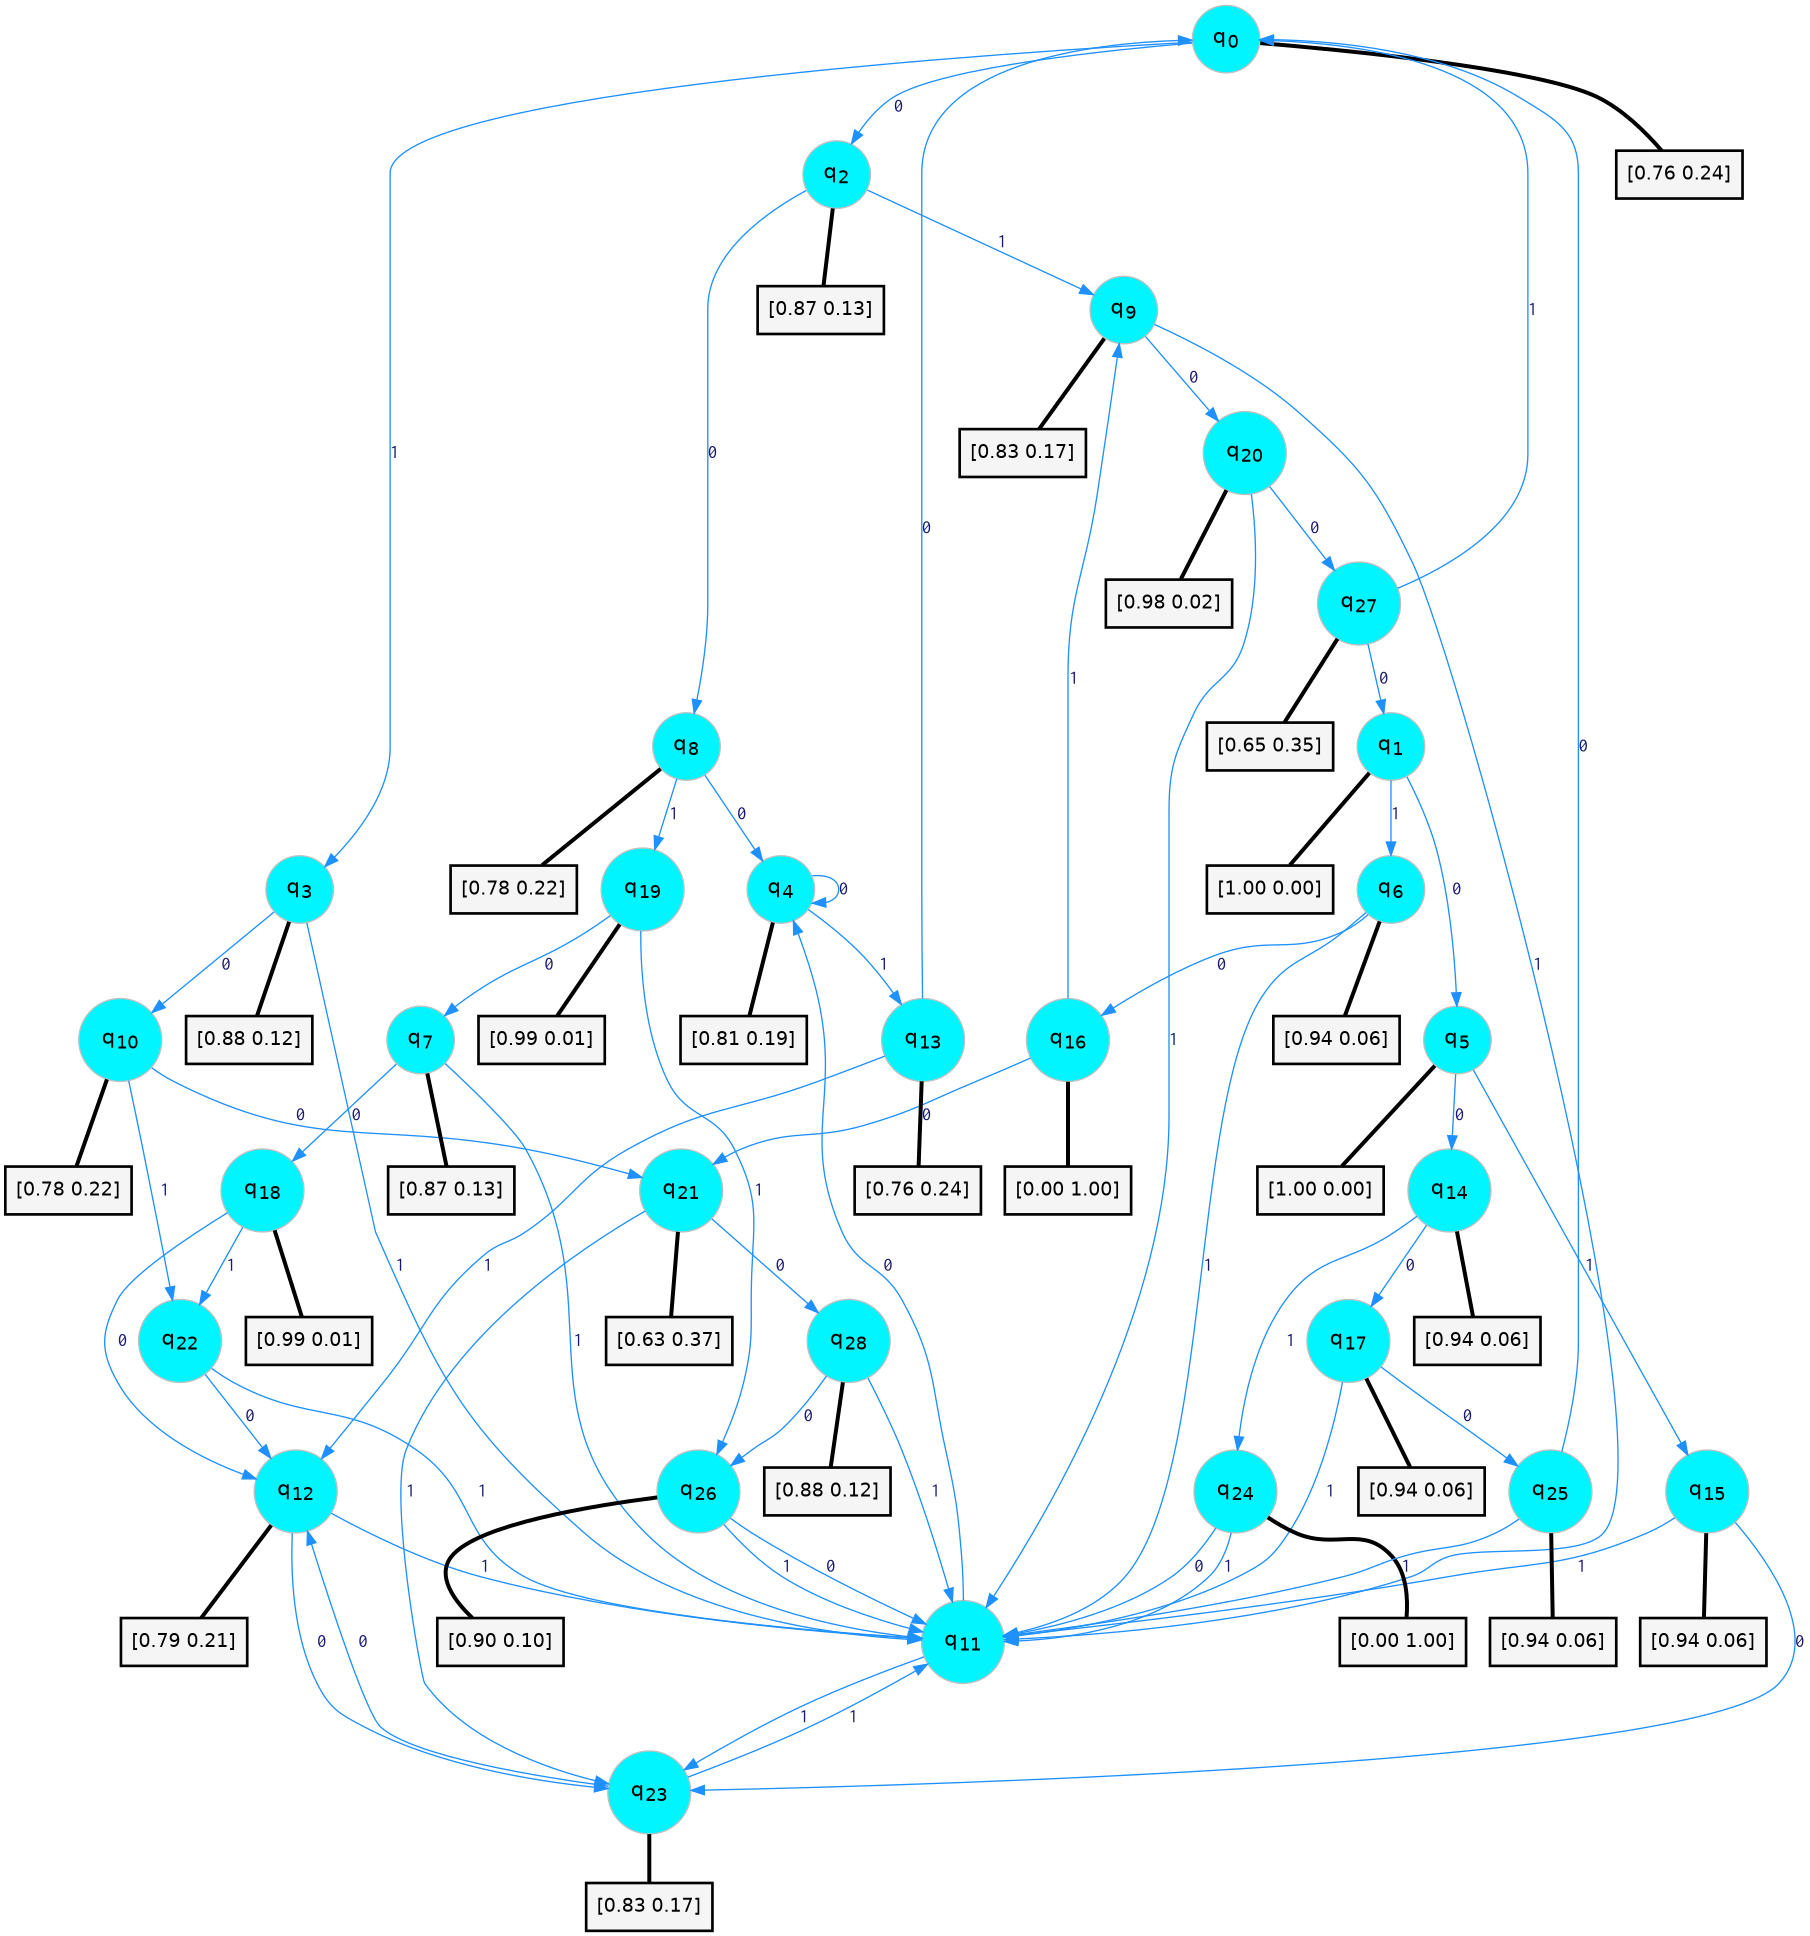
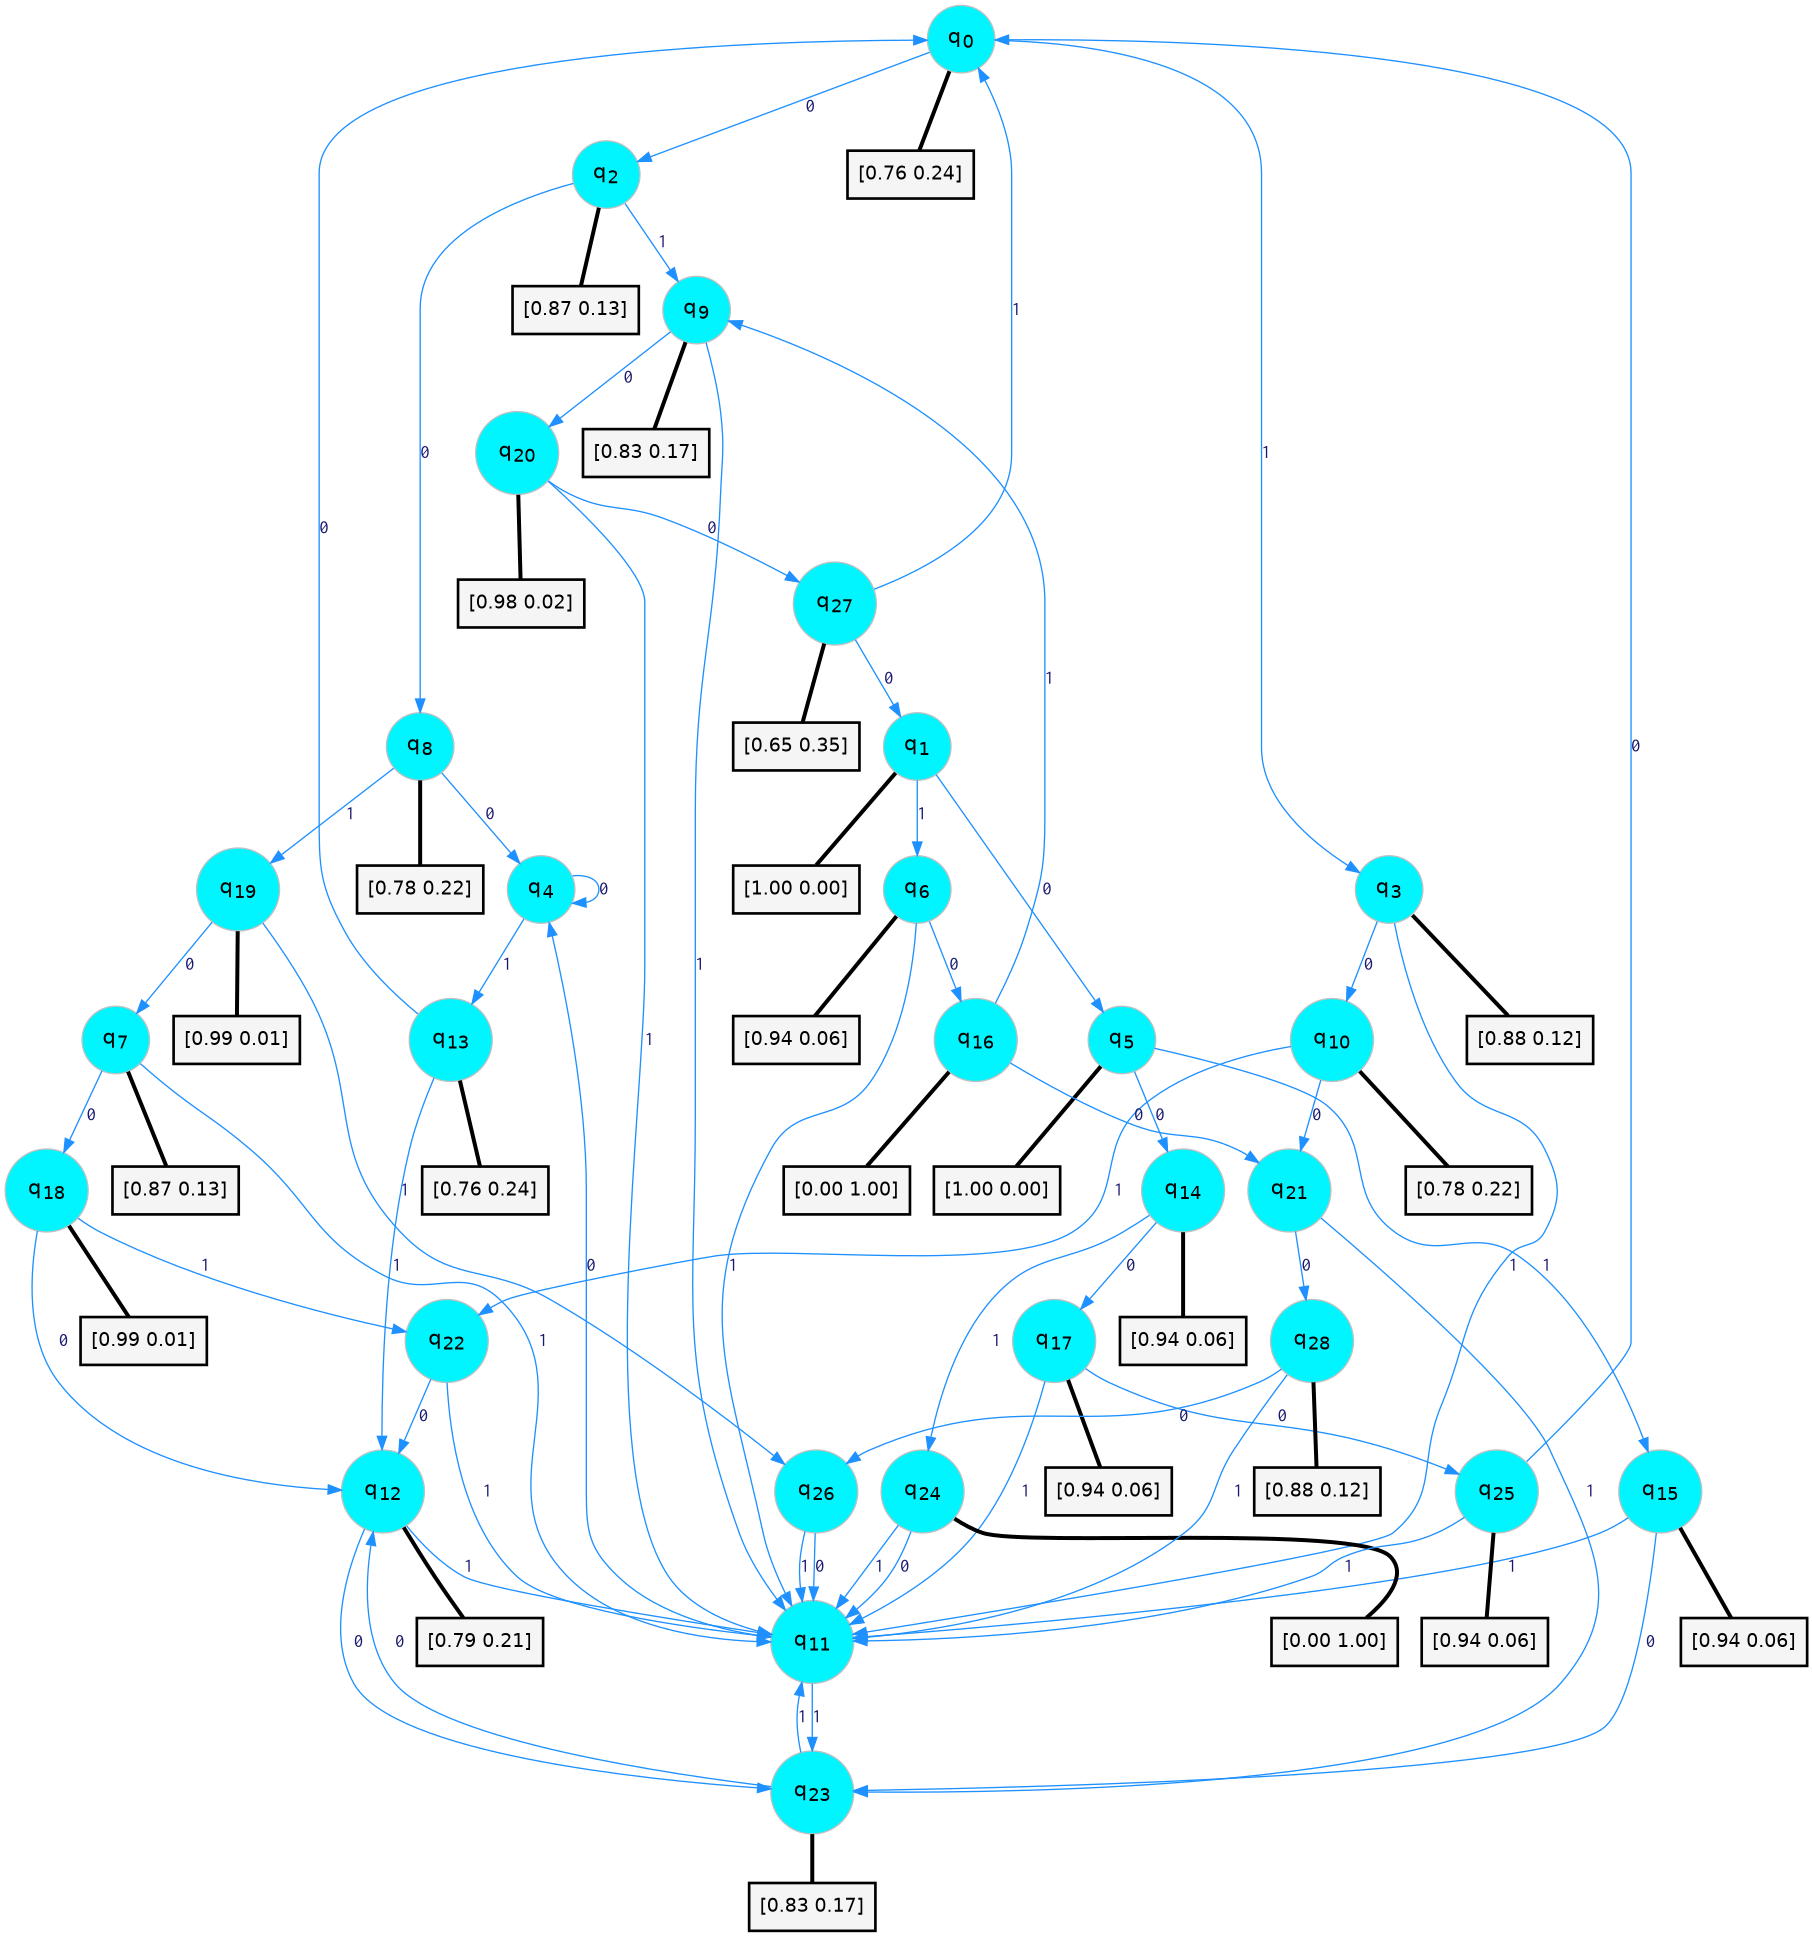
(744, 1040) -> none
(669, 1341) -> none
(500, 1642) -> none
